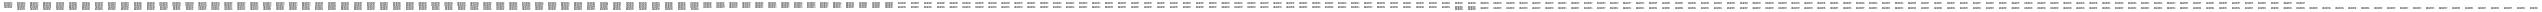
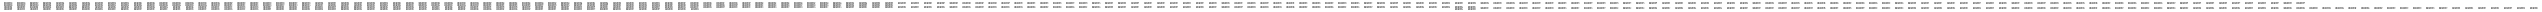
none -> (8, 9)
